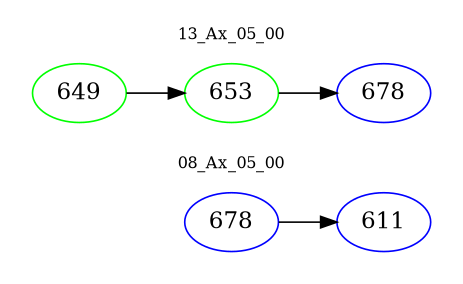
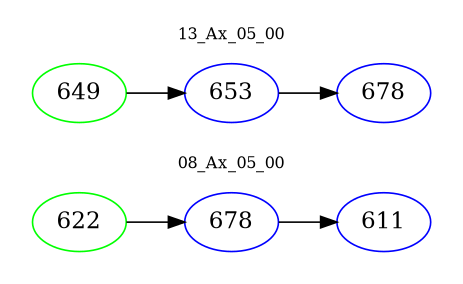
(232, 93) -> (232, 93)
none -> (79, 222)
